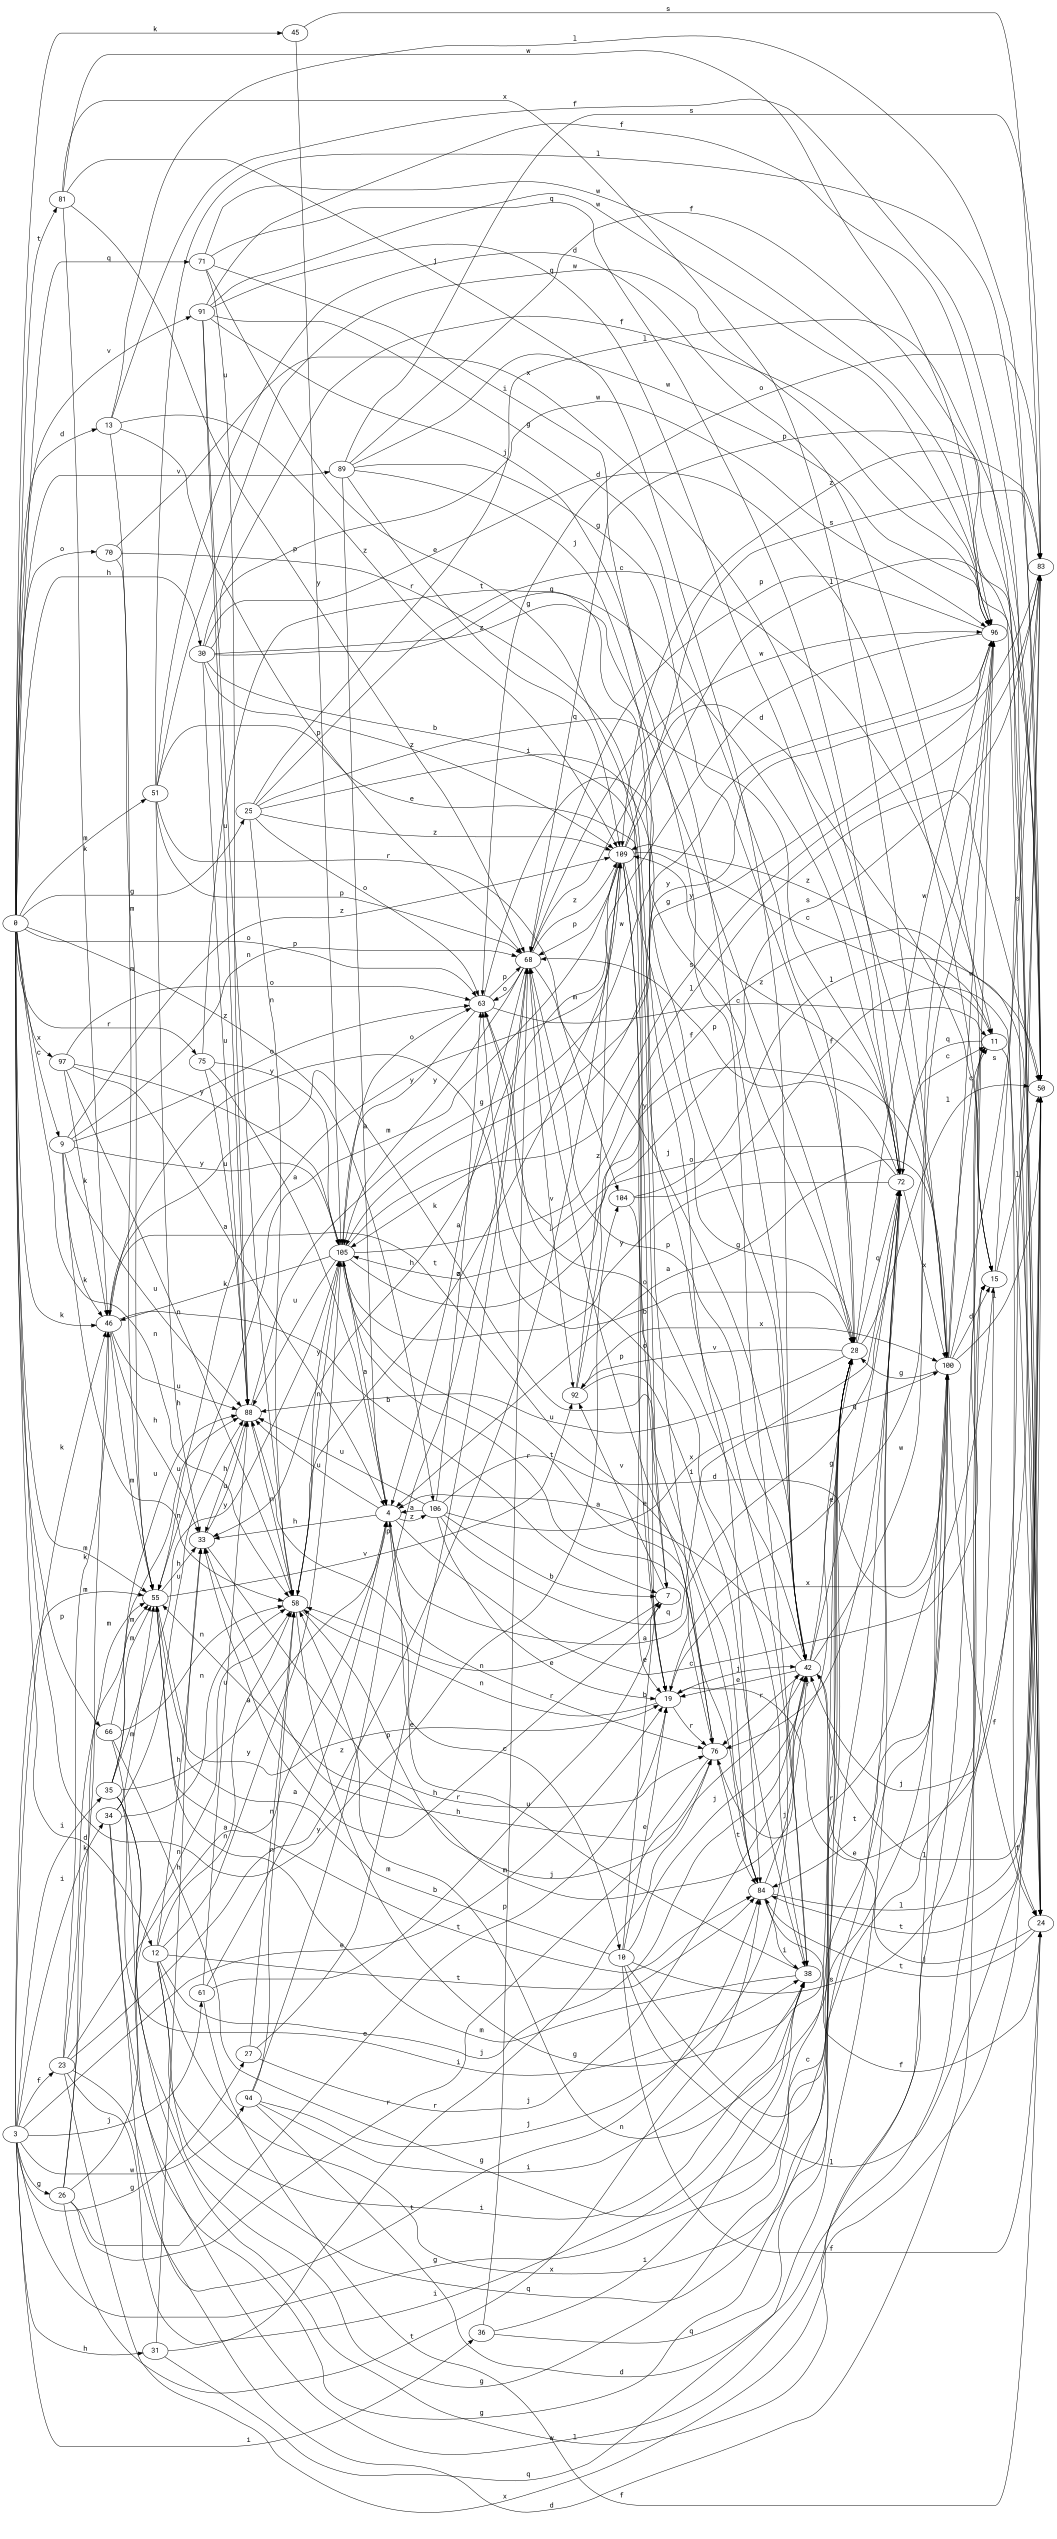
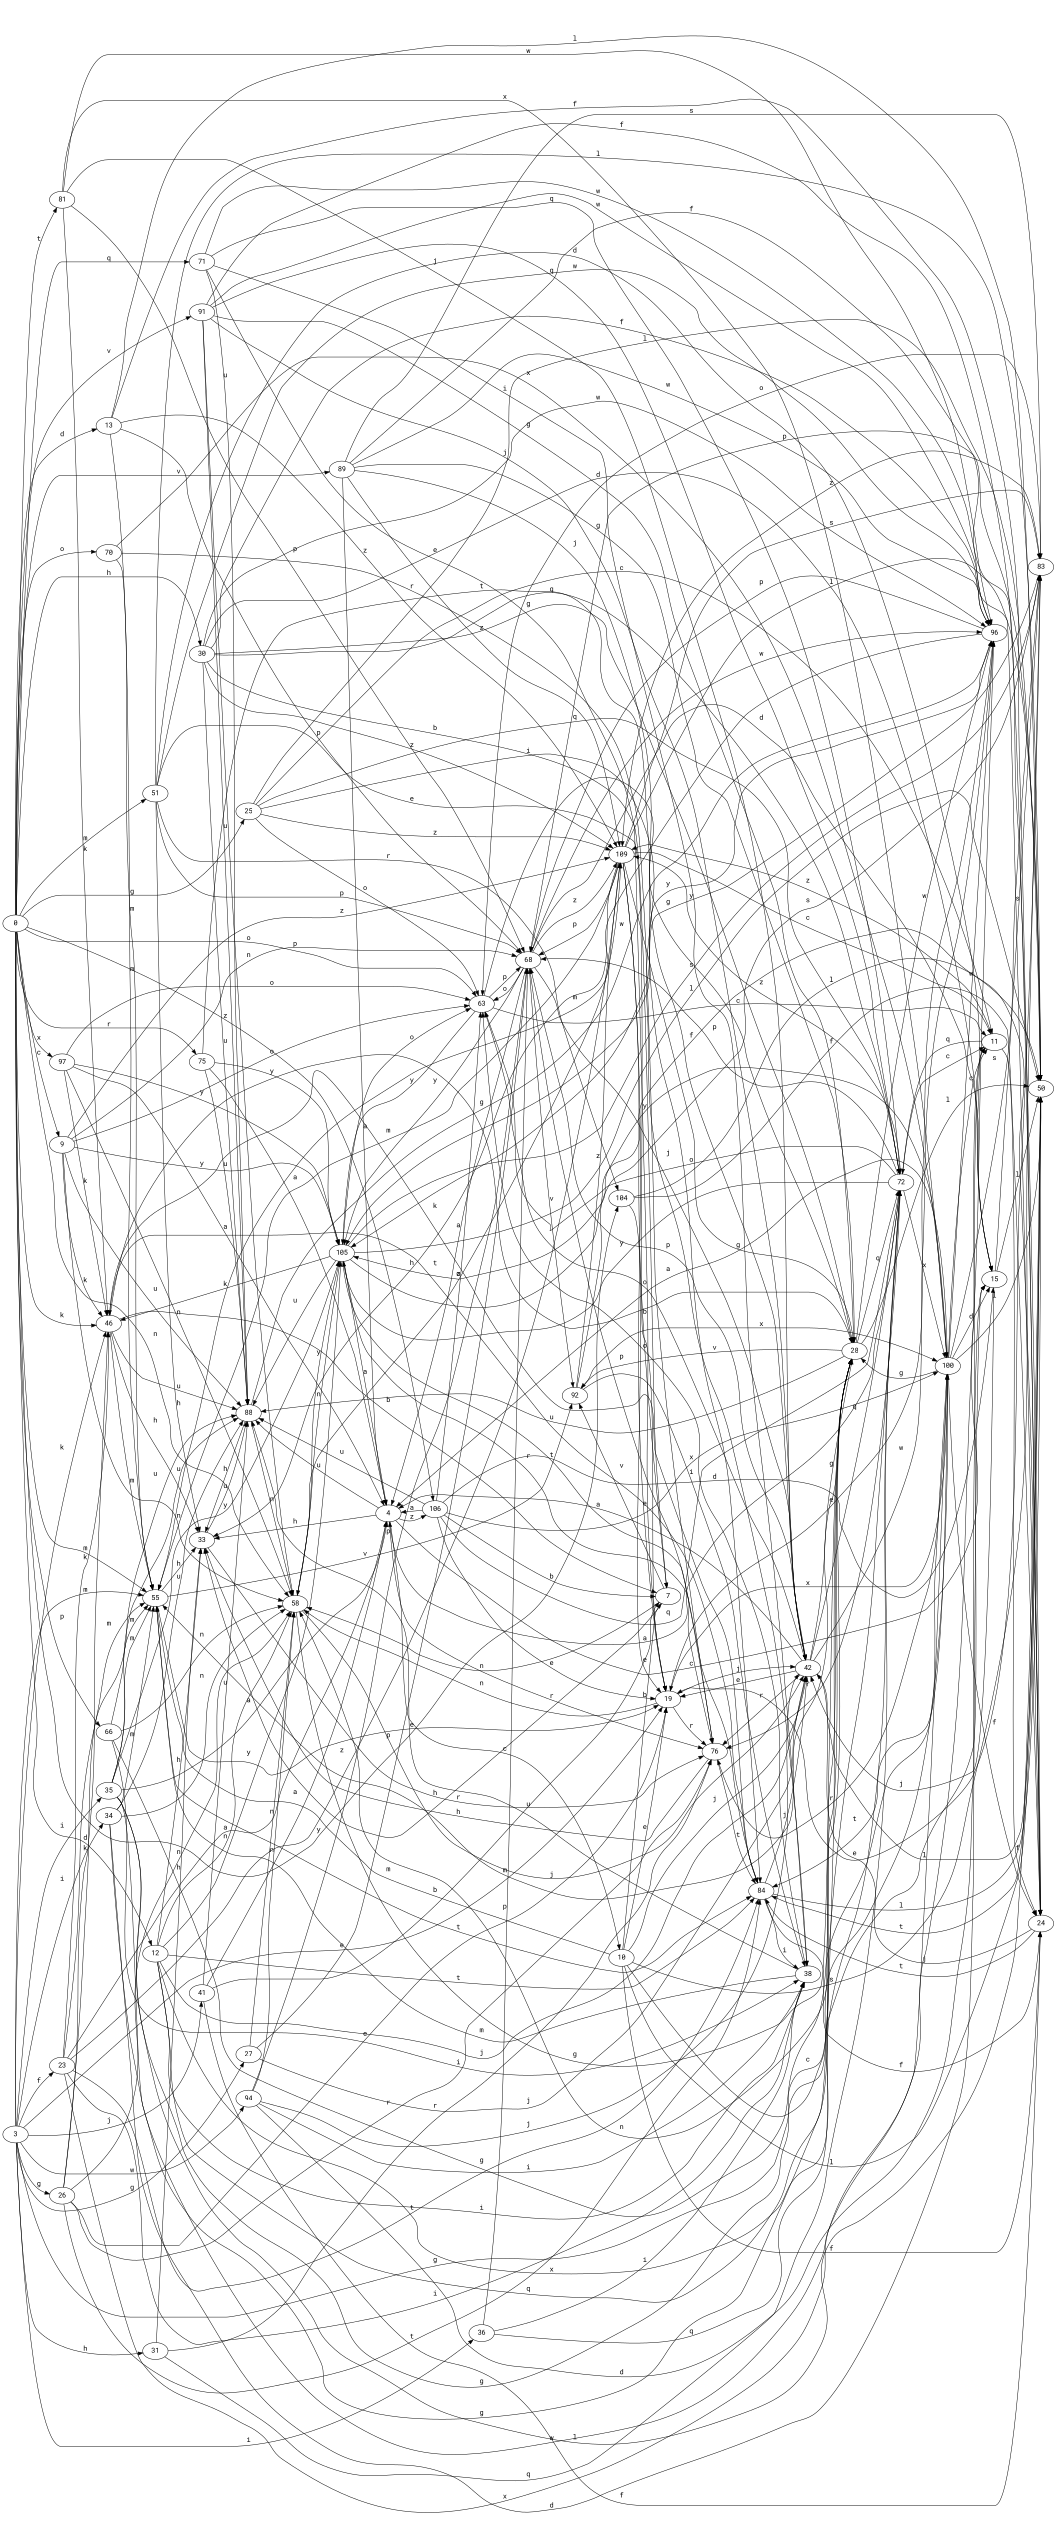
(295, 33) -> none
(280, 1224) -> none
(202, 1993) -> (202, 1993)
